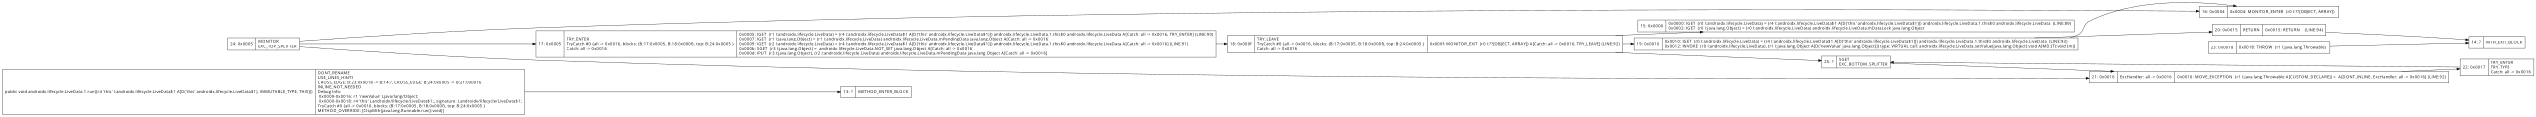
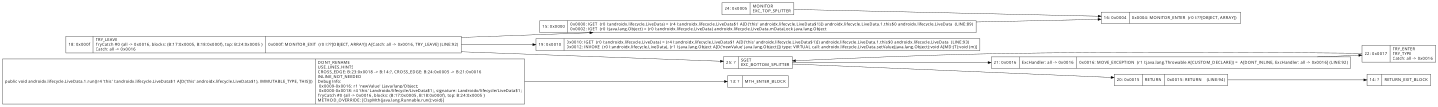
(2147, 5) -> (1037, 21)
(2122, 35) -> (952, 71)
(2504, 42) -> (1406, 80)
(876, 44) -> none
(2269, 47) -> none
(1192, 75) -> none
(883, 92) -> (765, 81)
